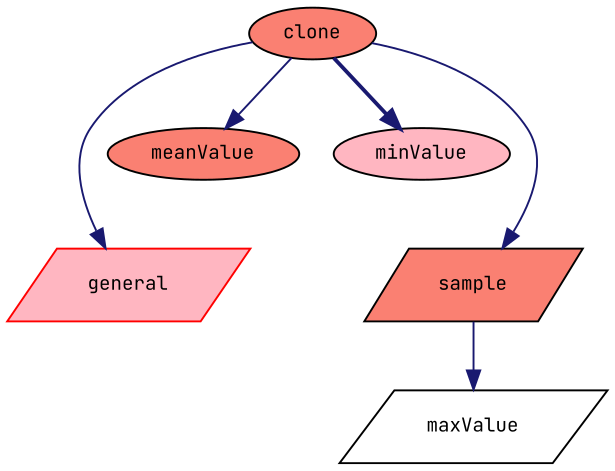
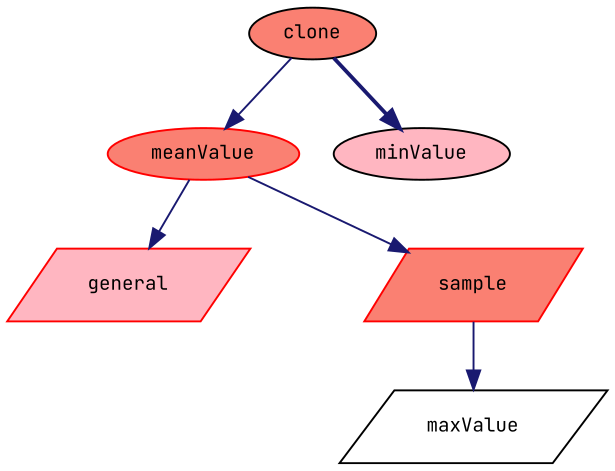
(118, 99) -> (174, 206)
(504, 102) -> (320, 211)
(203, 154) -> (203, 154)
(474, 285) -> (474, 285)
